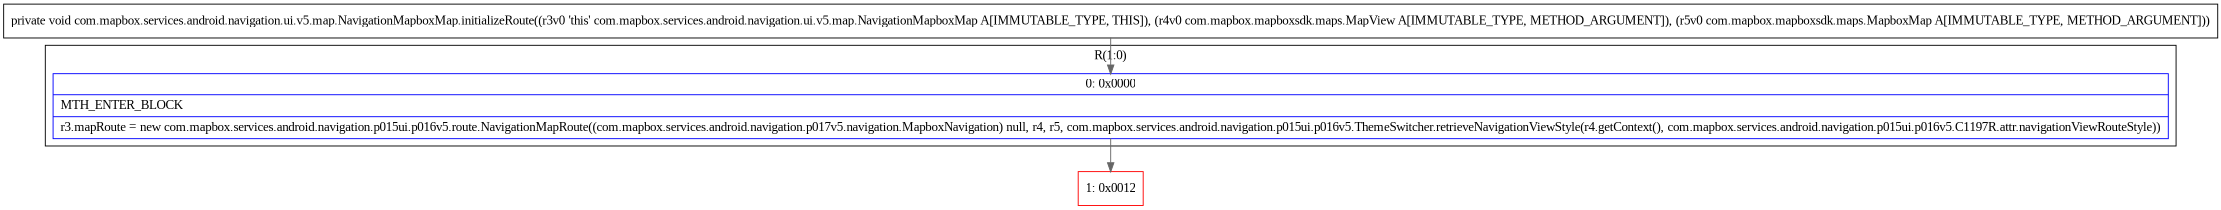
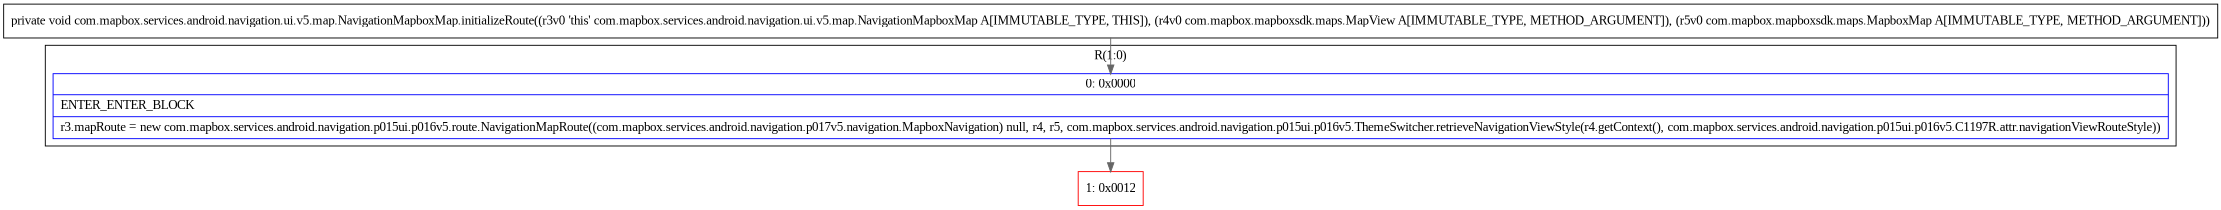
(122, 105) -> (128, 105)
